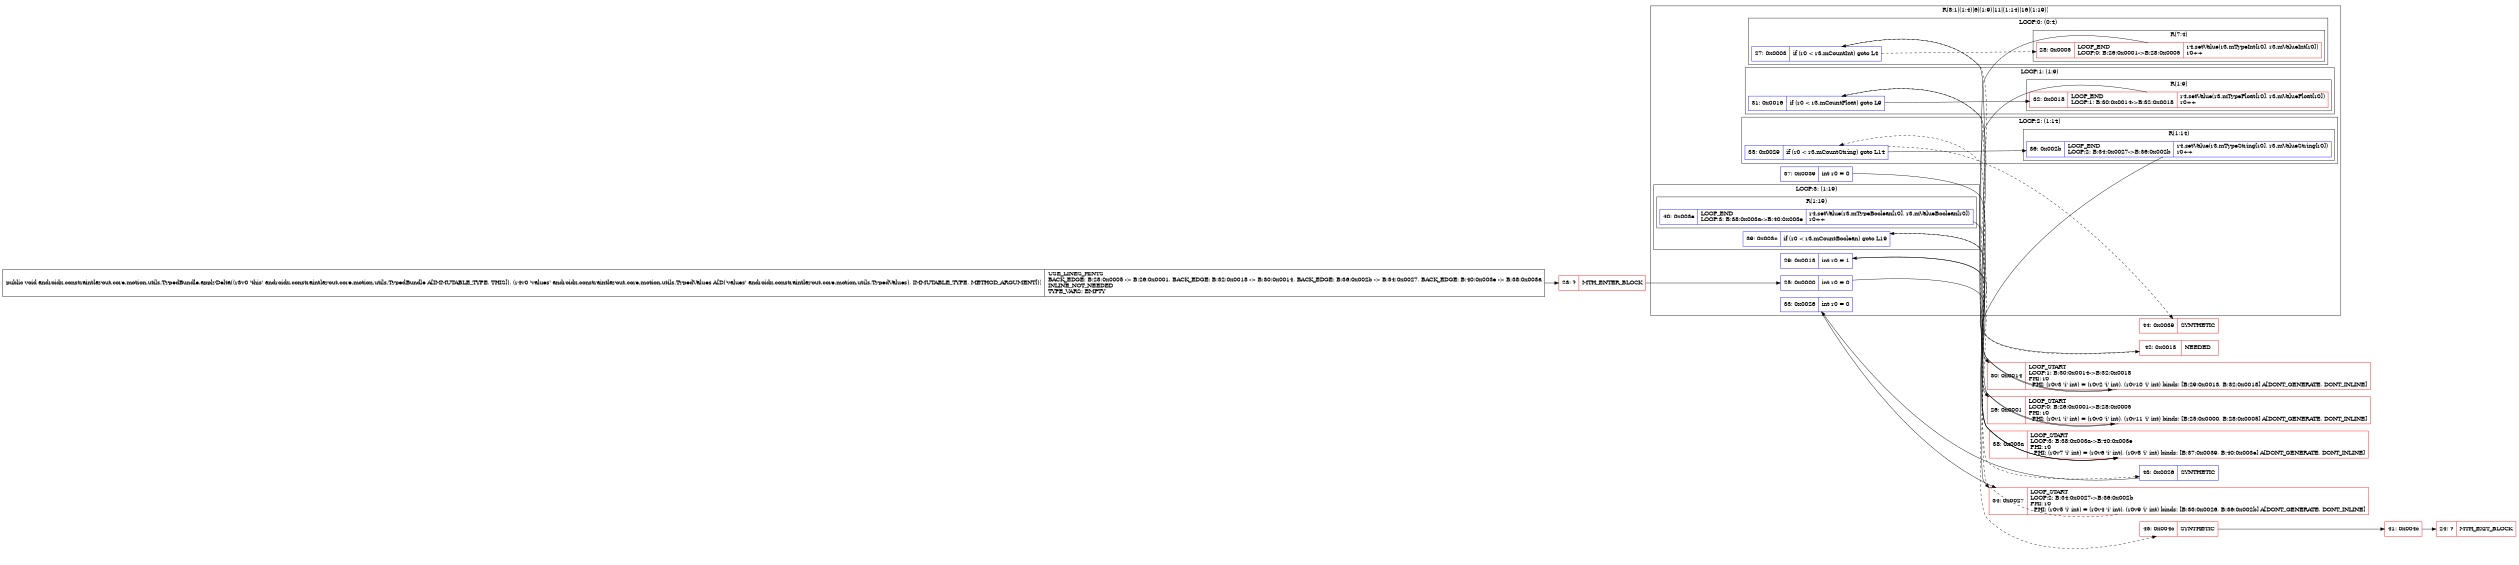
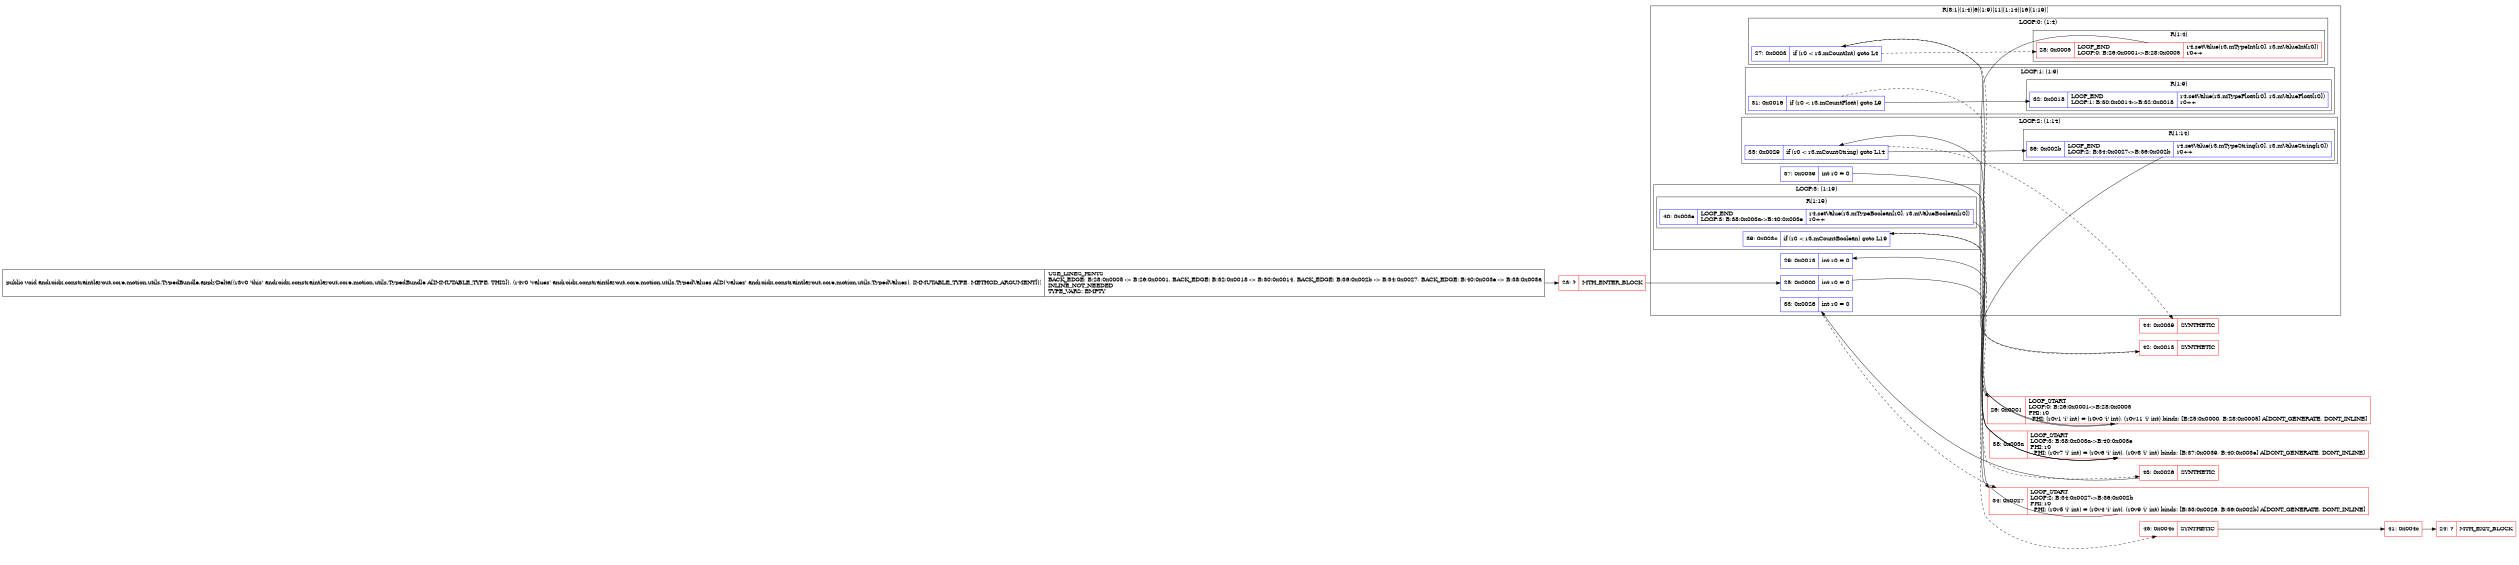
(2038, 23) -> (2038, 23)
(2179, 35) -> (2179, 35)
(2179, 100) -> (2179, 100)
(1836, 261) -> (1836, 261)
(2198, 348) -> (2198, 348)
(2179, 376) -> none
(1895, 411) -> (1895, 411)
(1985, 471) -> (1985, 471)
(2179, 473) -> (2179, 473)
